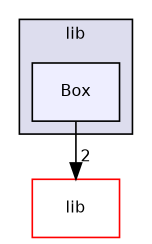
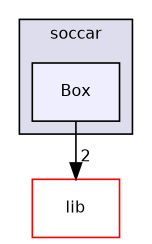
(76, 35) -> (76, 35)
